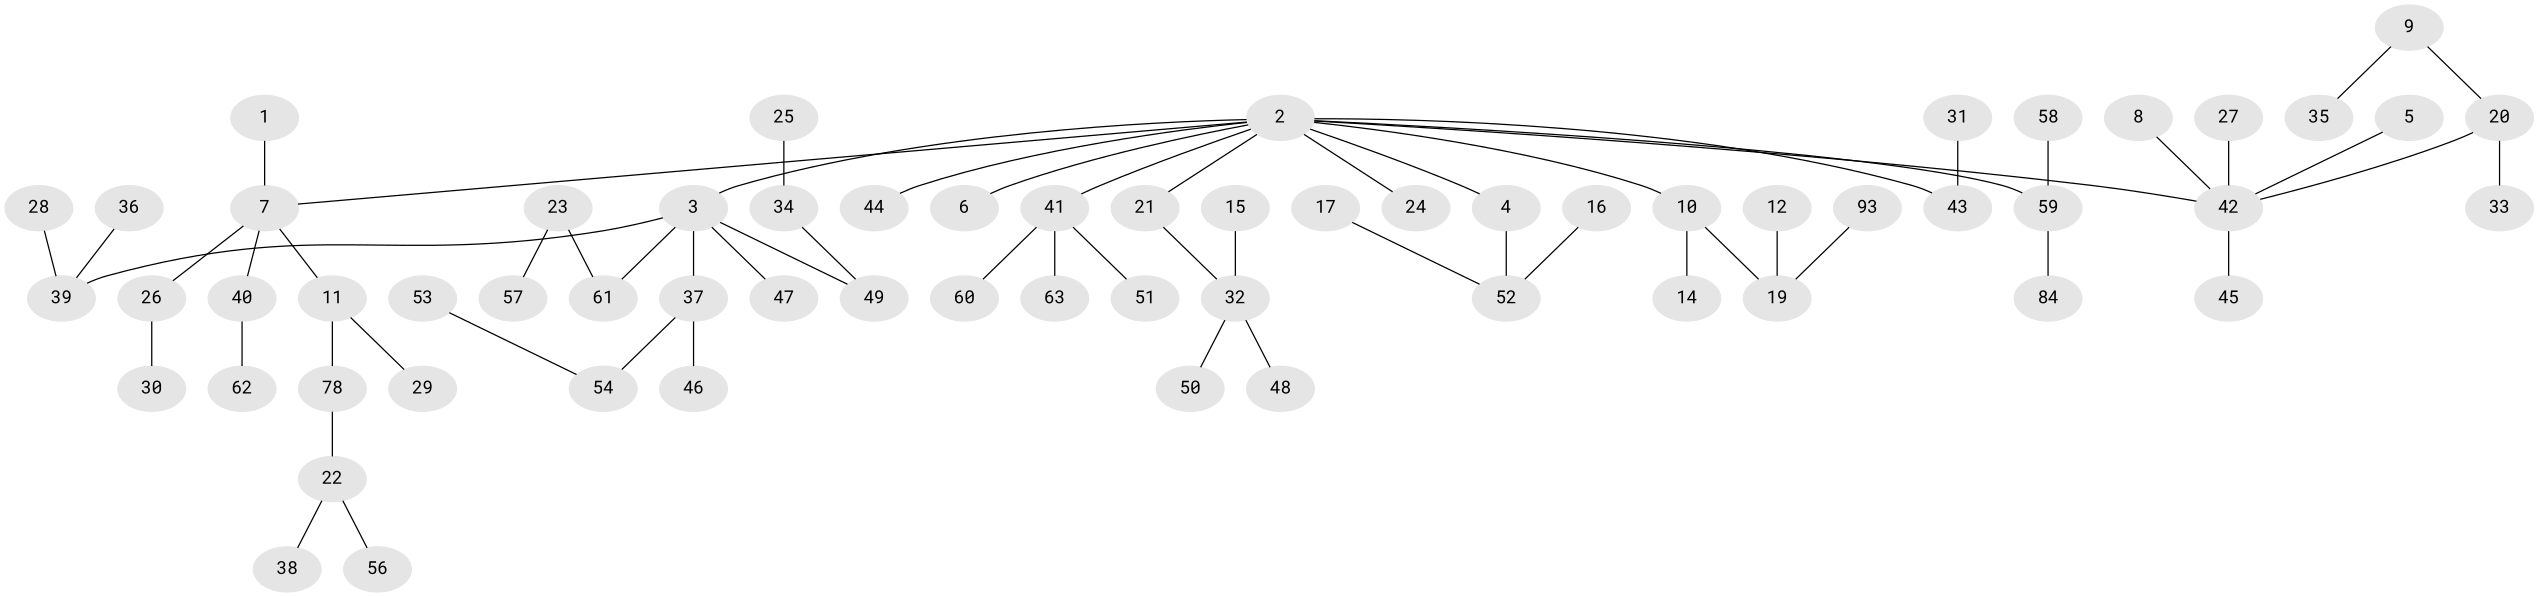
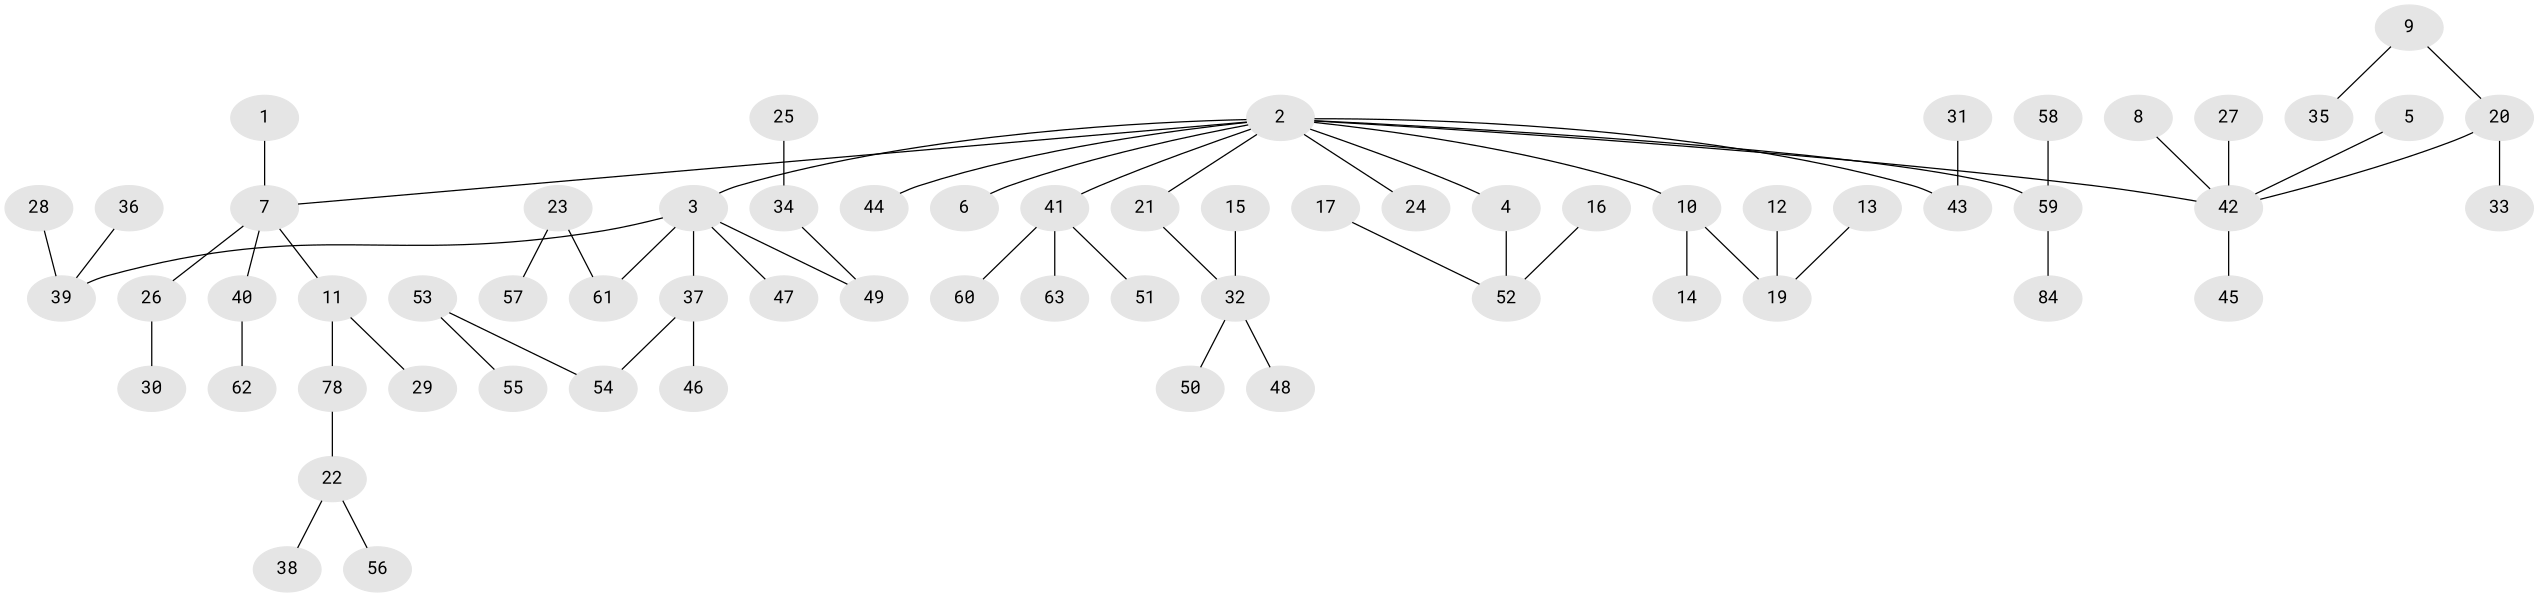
(1867, 208) -> (1867, 208)
none -> (513, 389)
